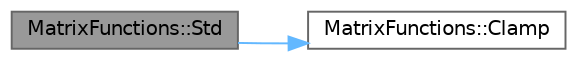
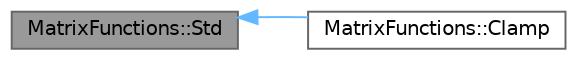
(263, 43) -> (283, 17)
